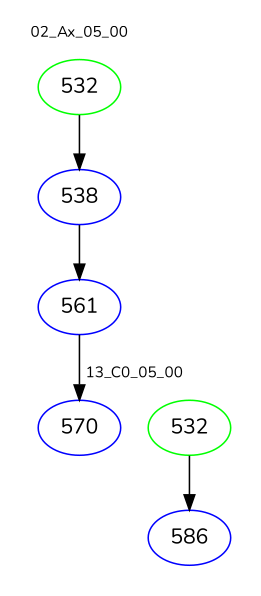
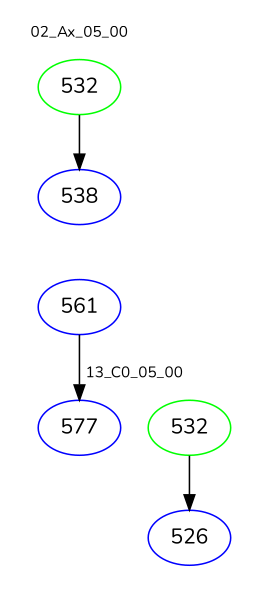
(79, 245) -> none
(79, 428) -> (79, 428)
(189, 538) -> (189, 538)
